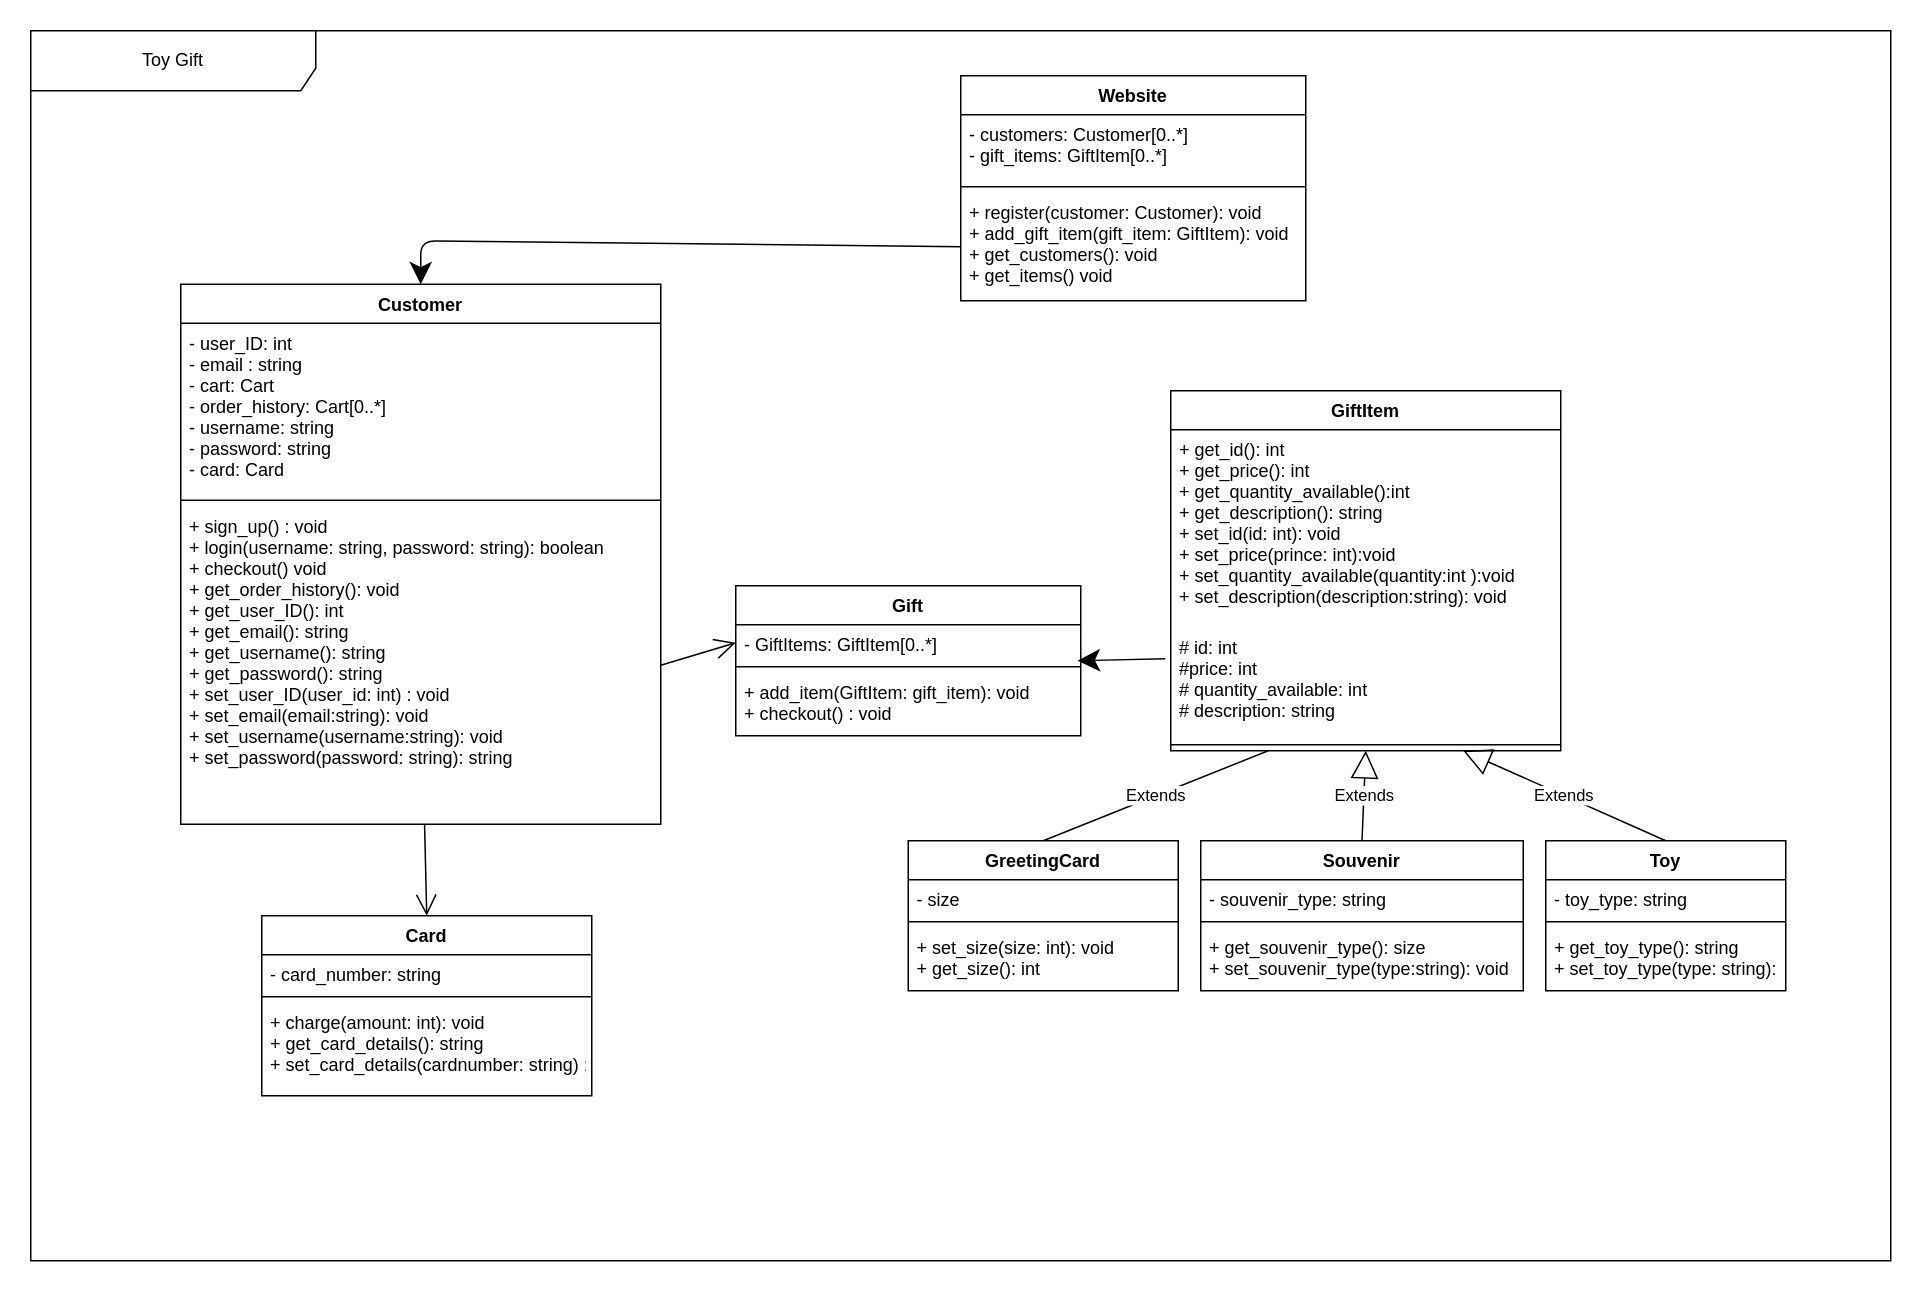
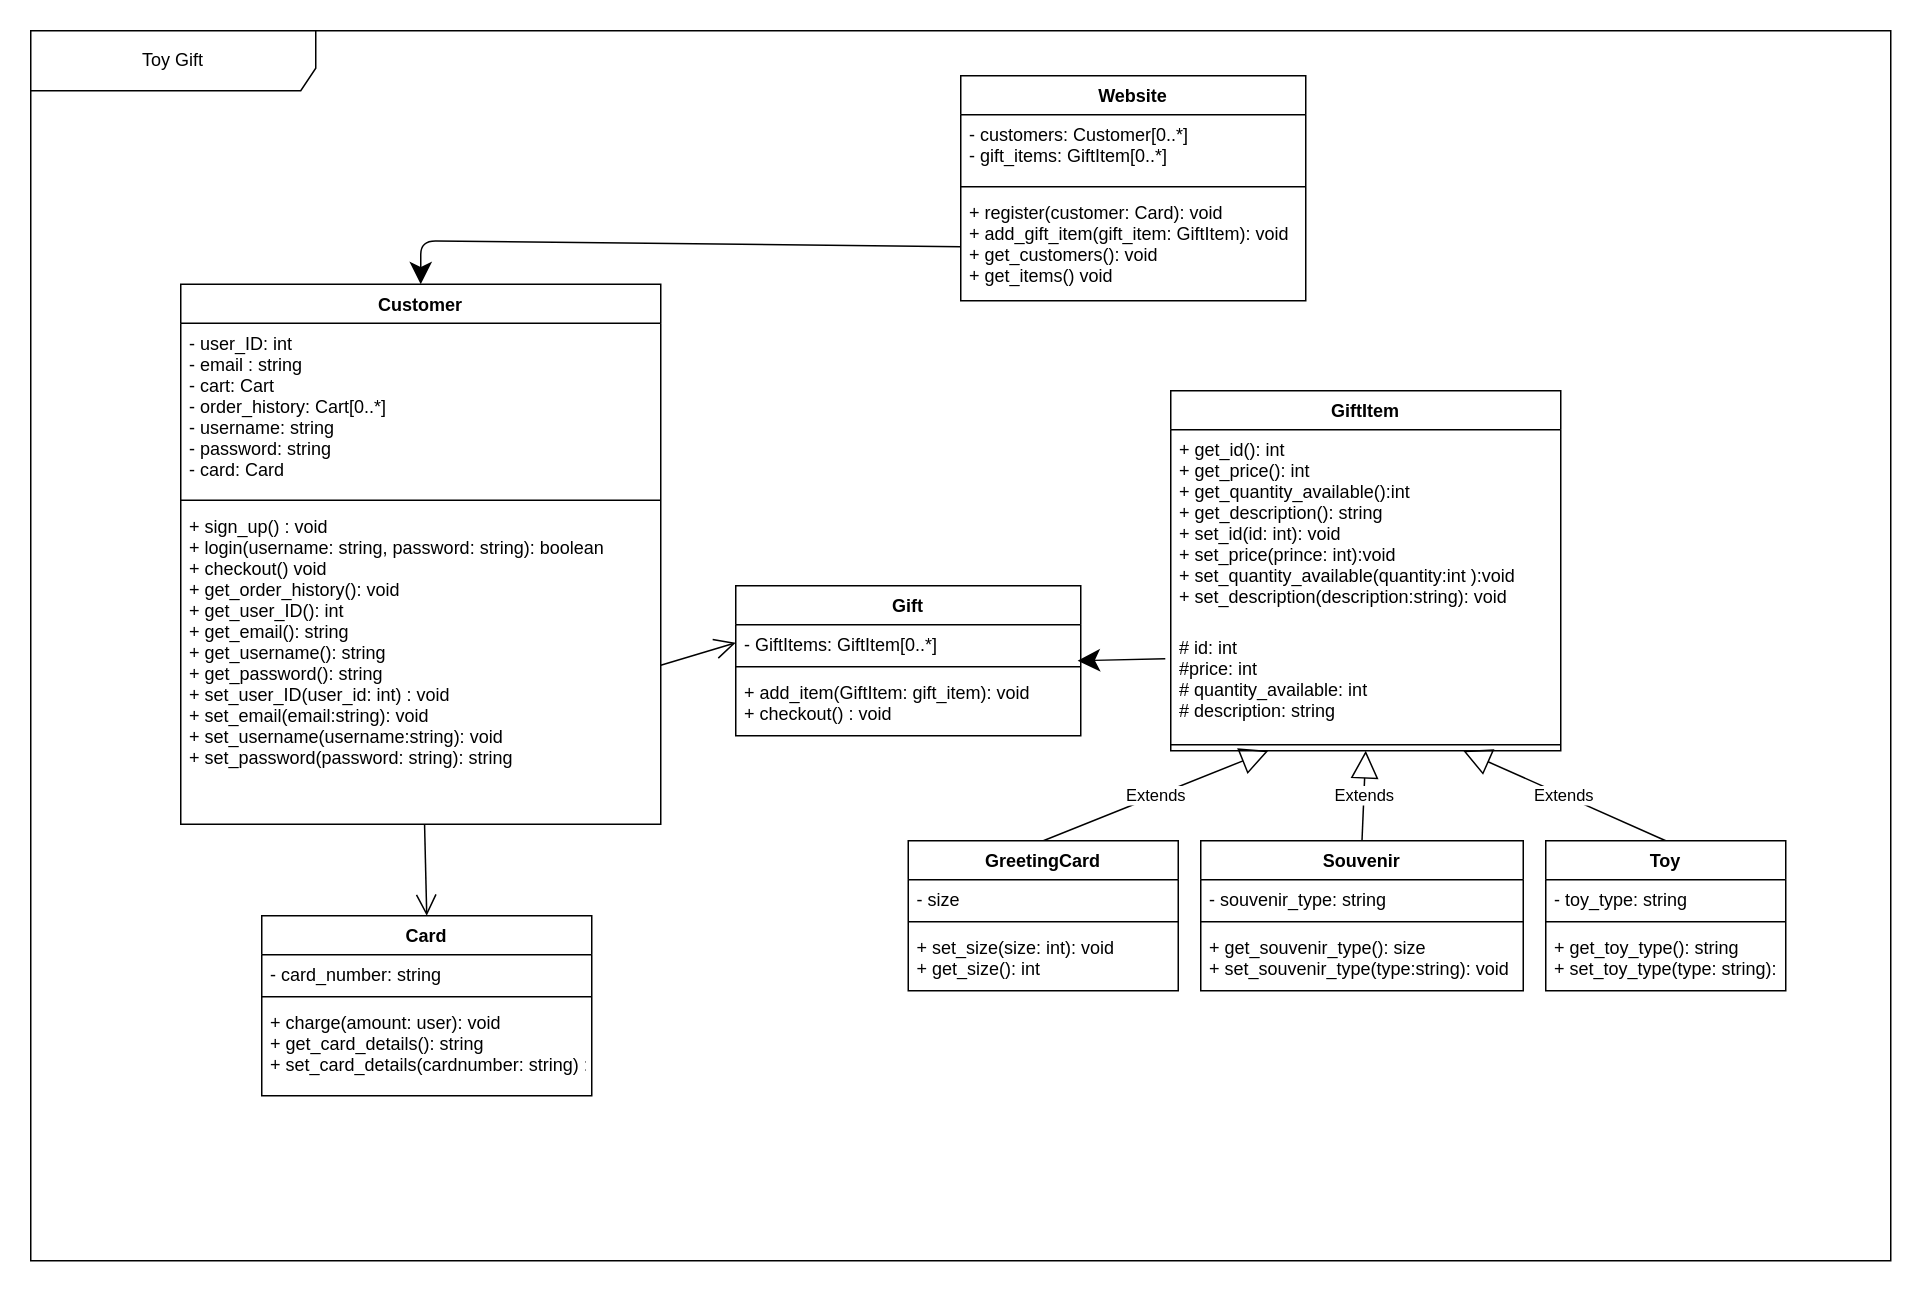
(1136, 213) -> (1116, 213)
(1252, 757) -> (1242, 761)
(390, 1023) -> (397, 1023)
